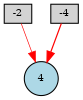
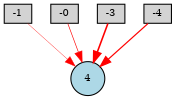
none -> (18, 14)
(18, 14) -> (65, 14)
none -> (111, 14)
